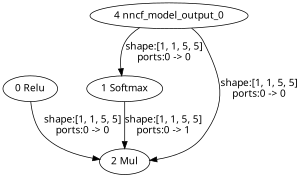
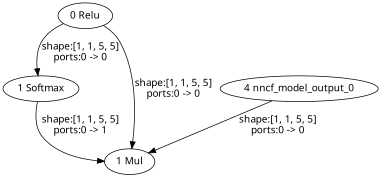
(124, 45) -> (42, 41)
(125, 162) -> (130, 162)
